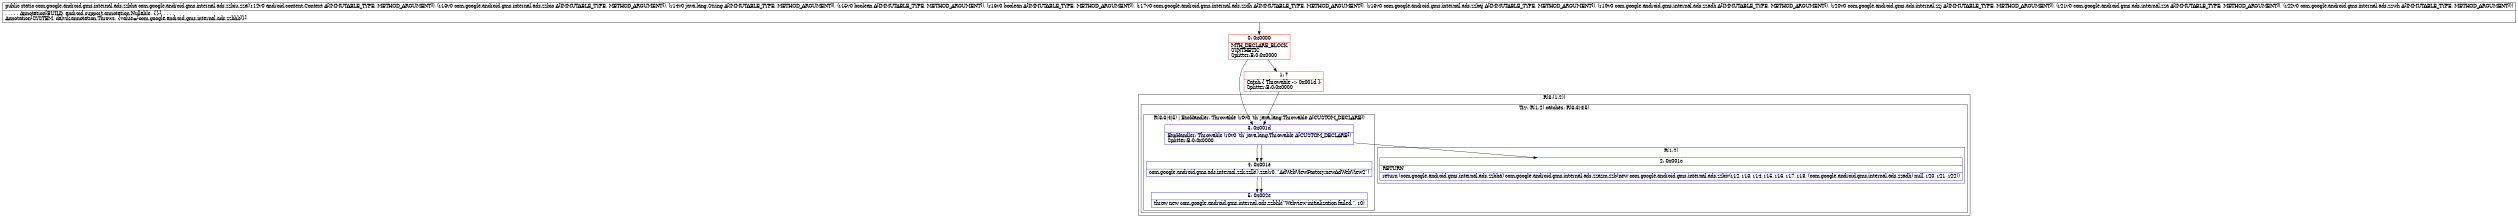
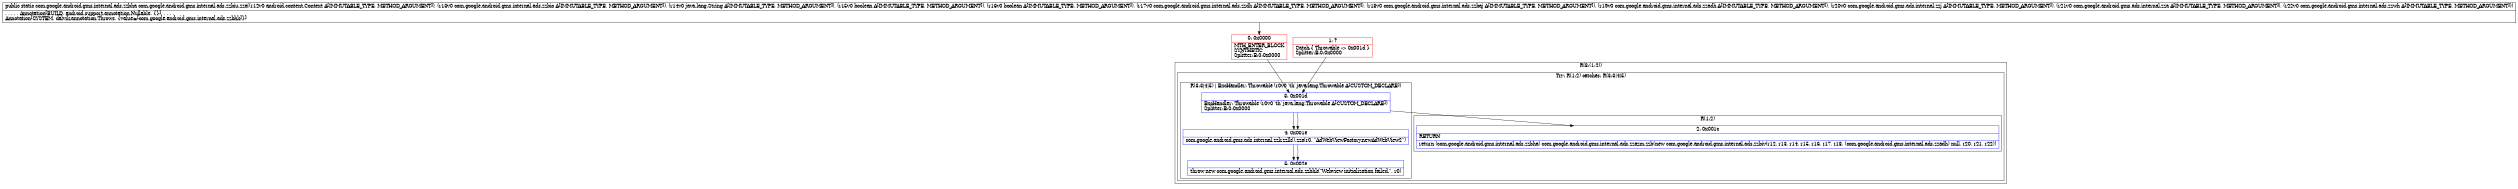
(1259, 46) -> (1259, 46)
(1271, 64) -> none
